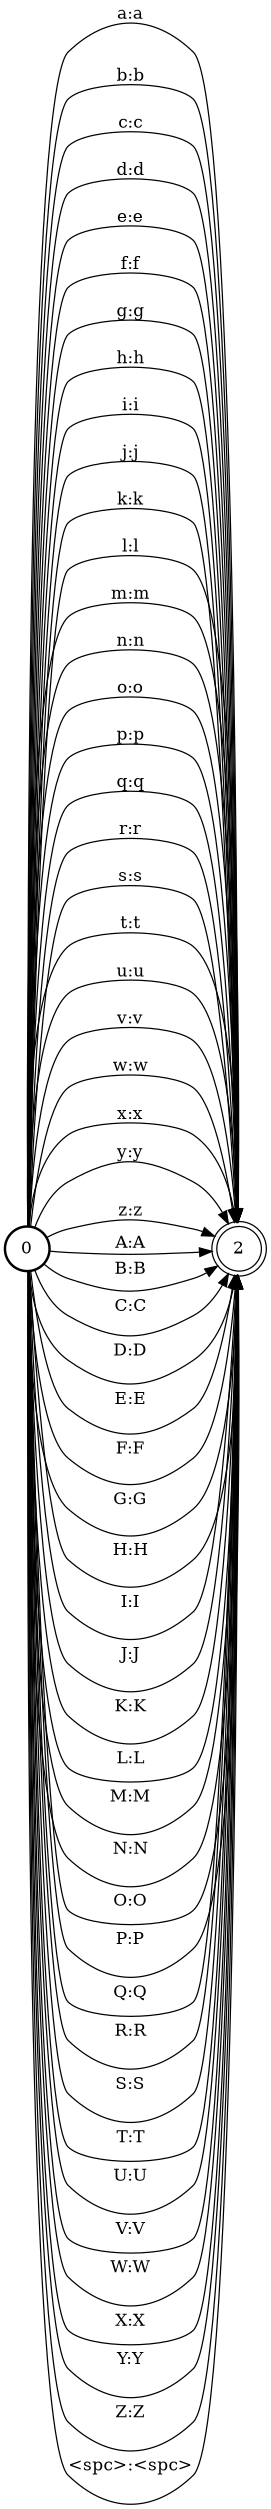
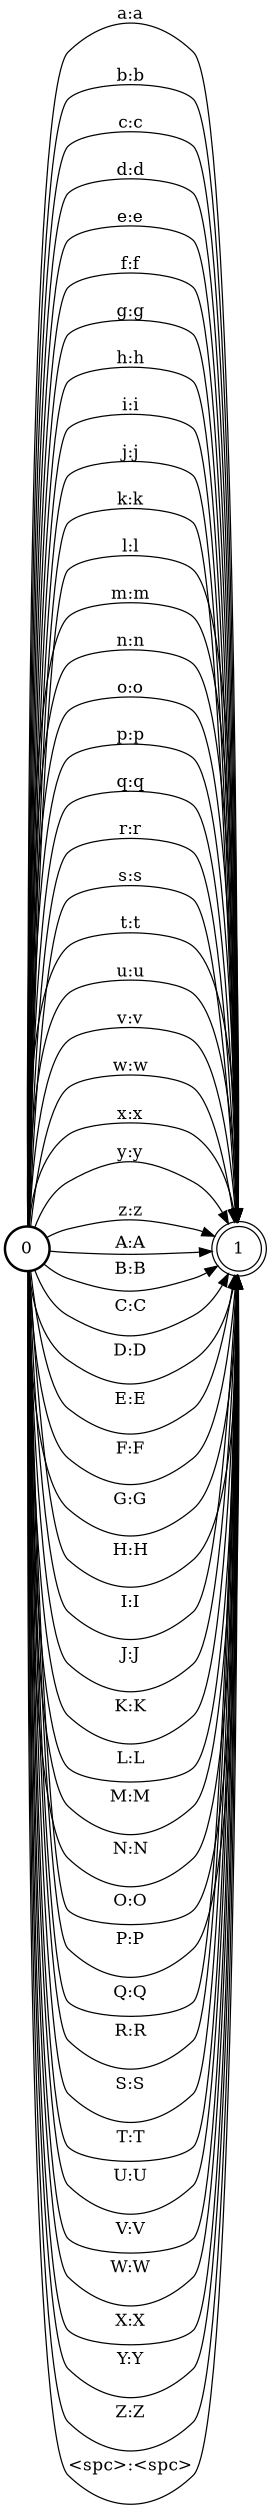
(239, 1249) -> (239, 1249)
